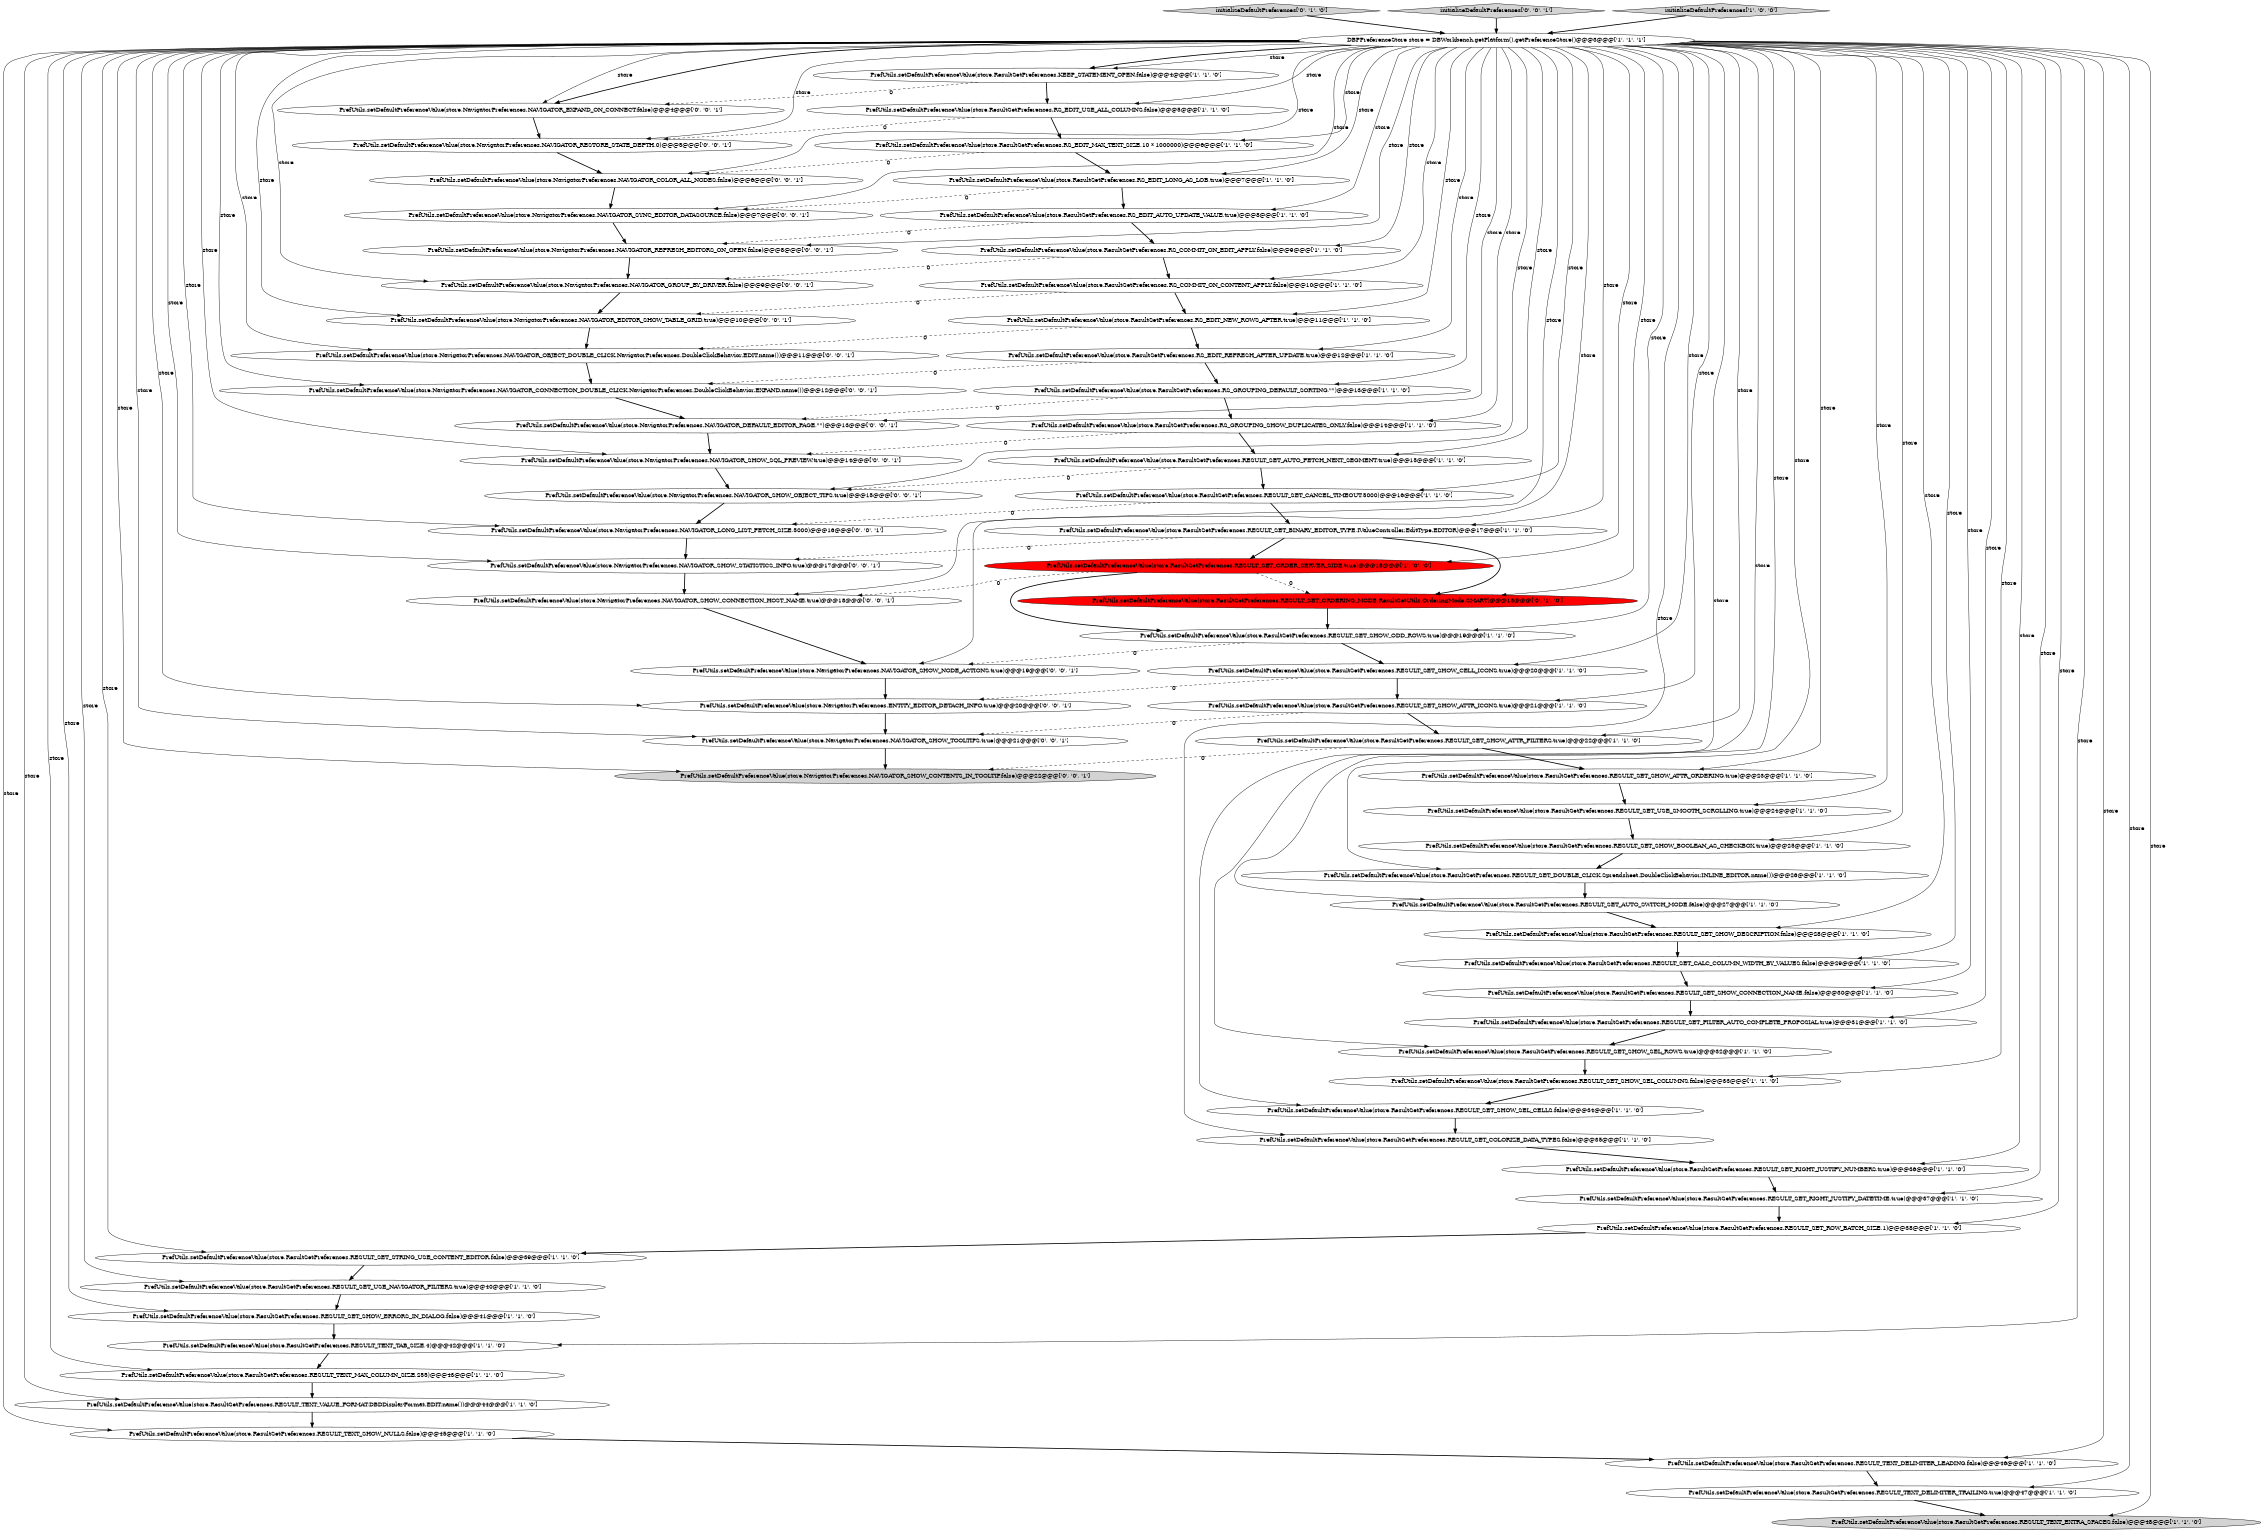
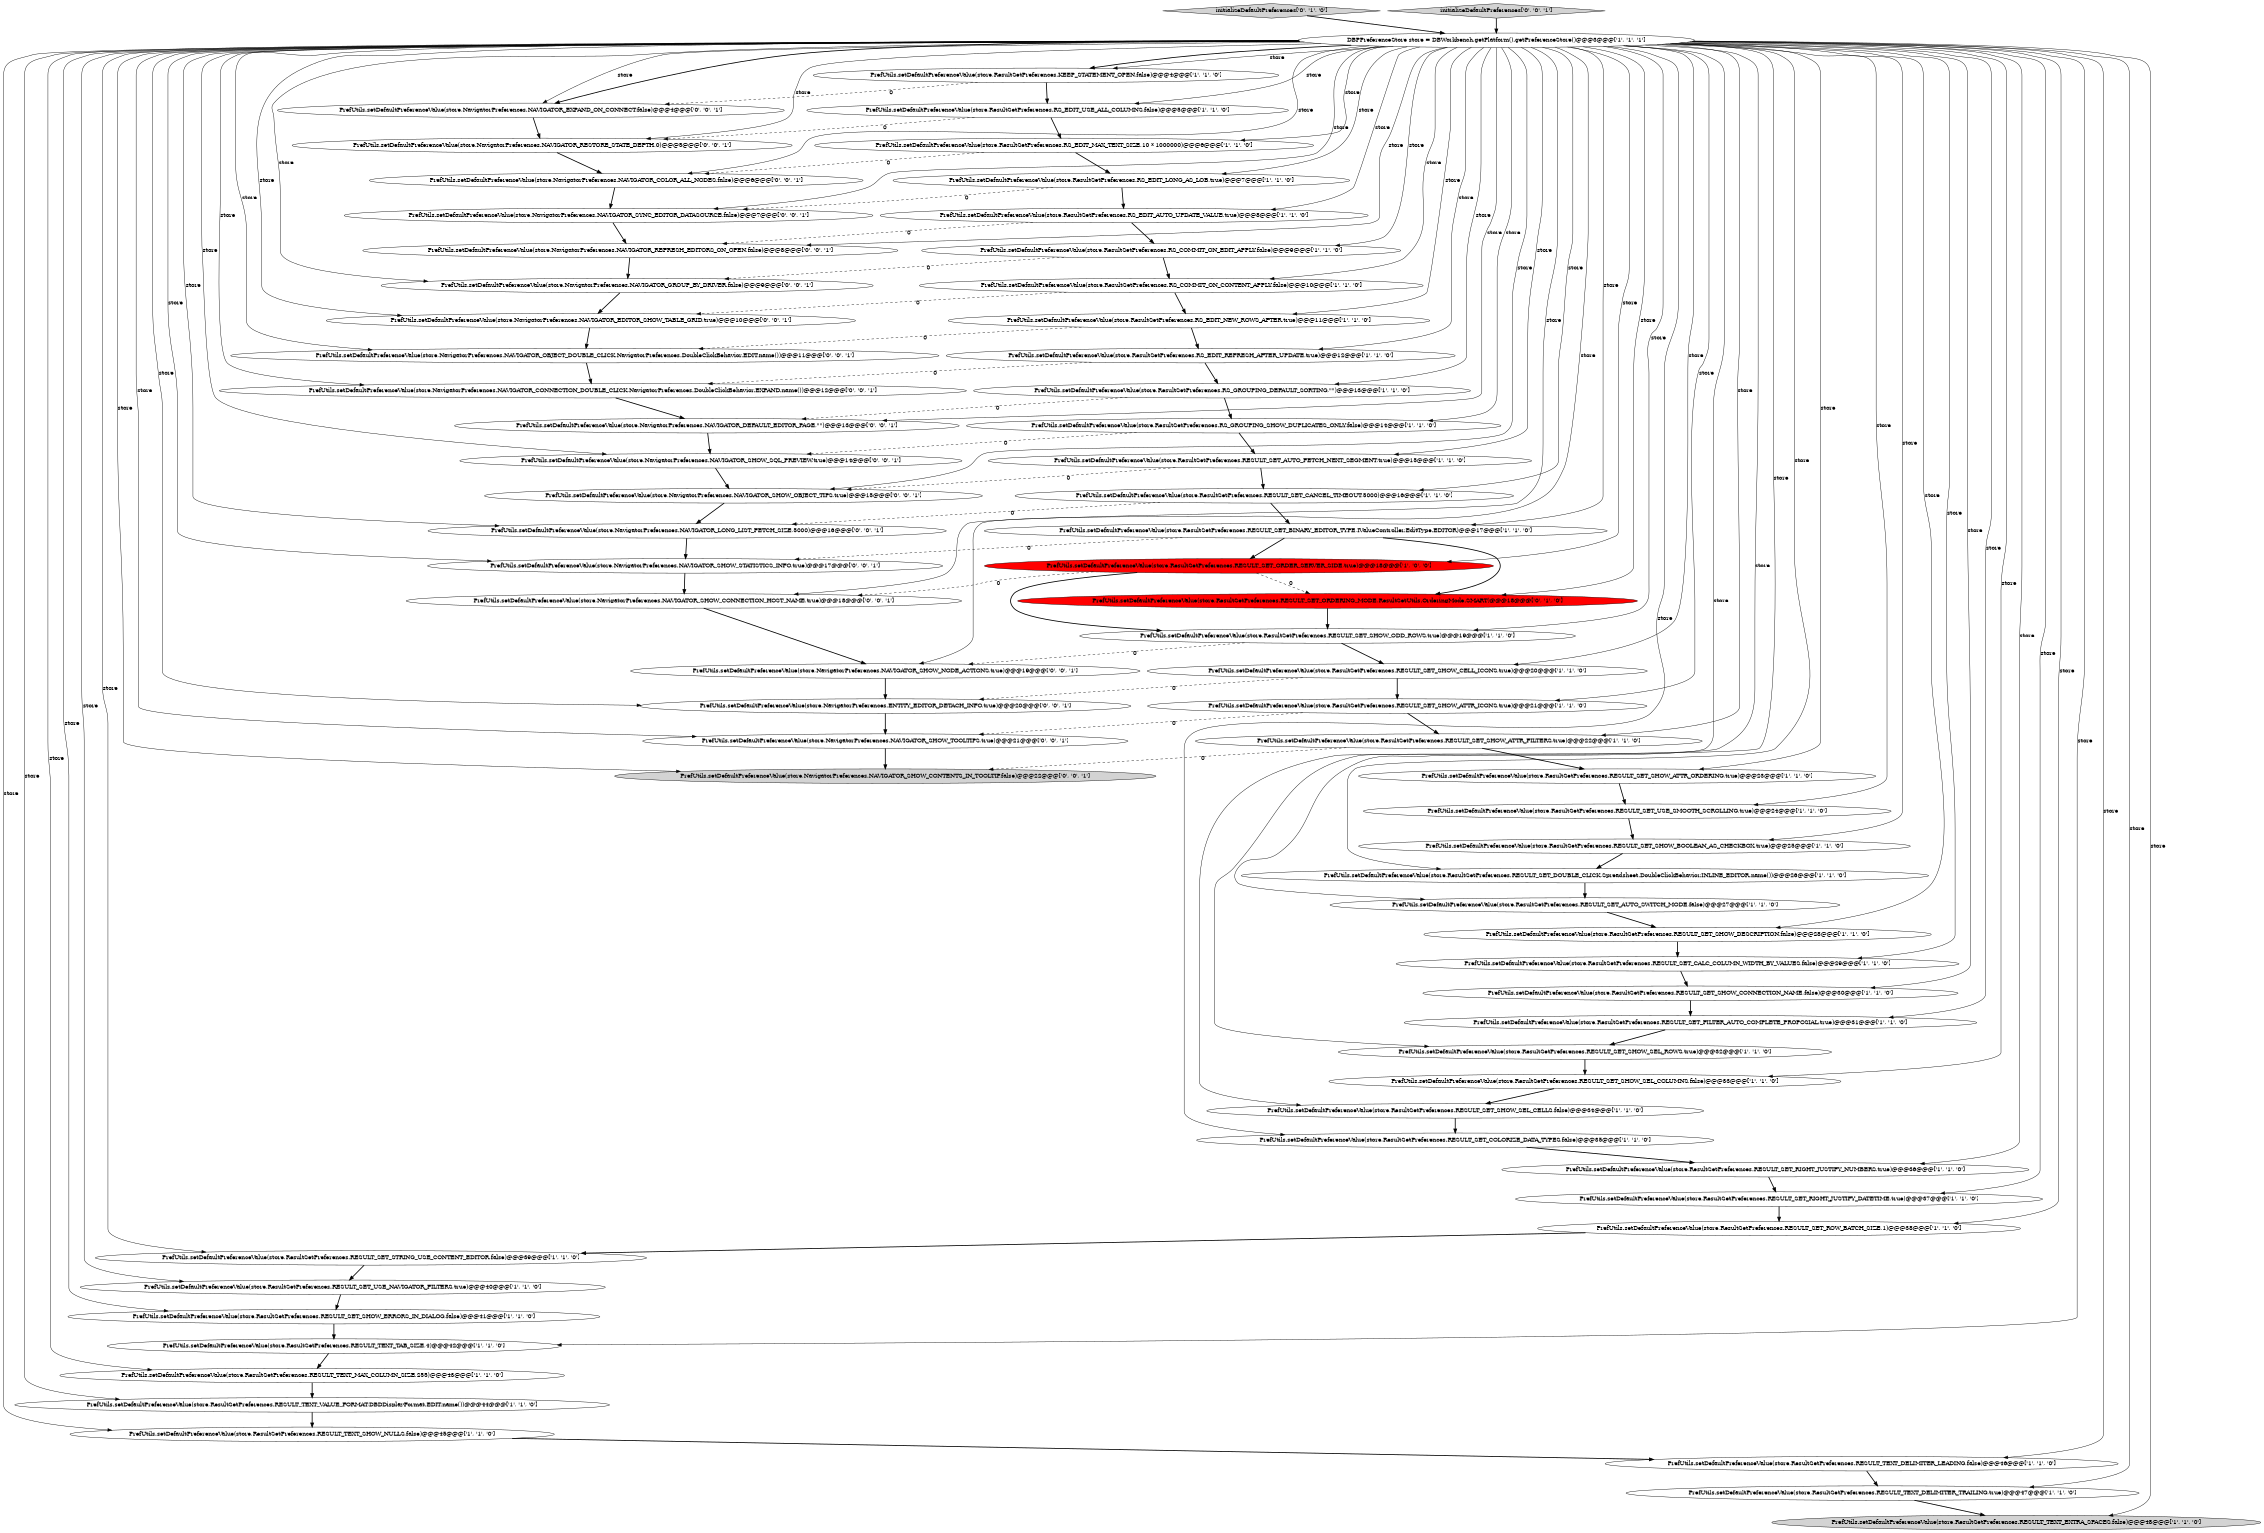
(1721, 11) -> none
